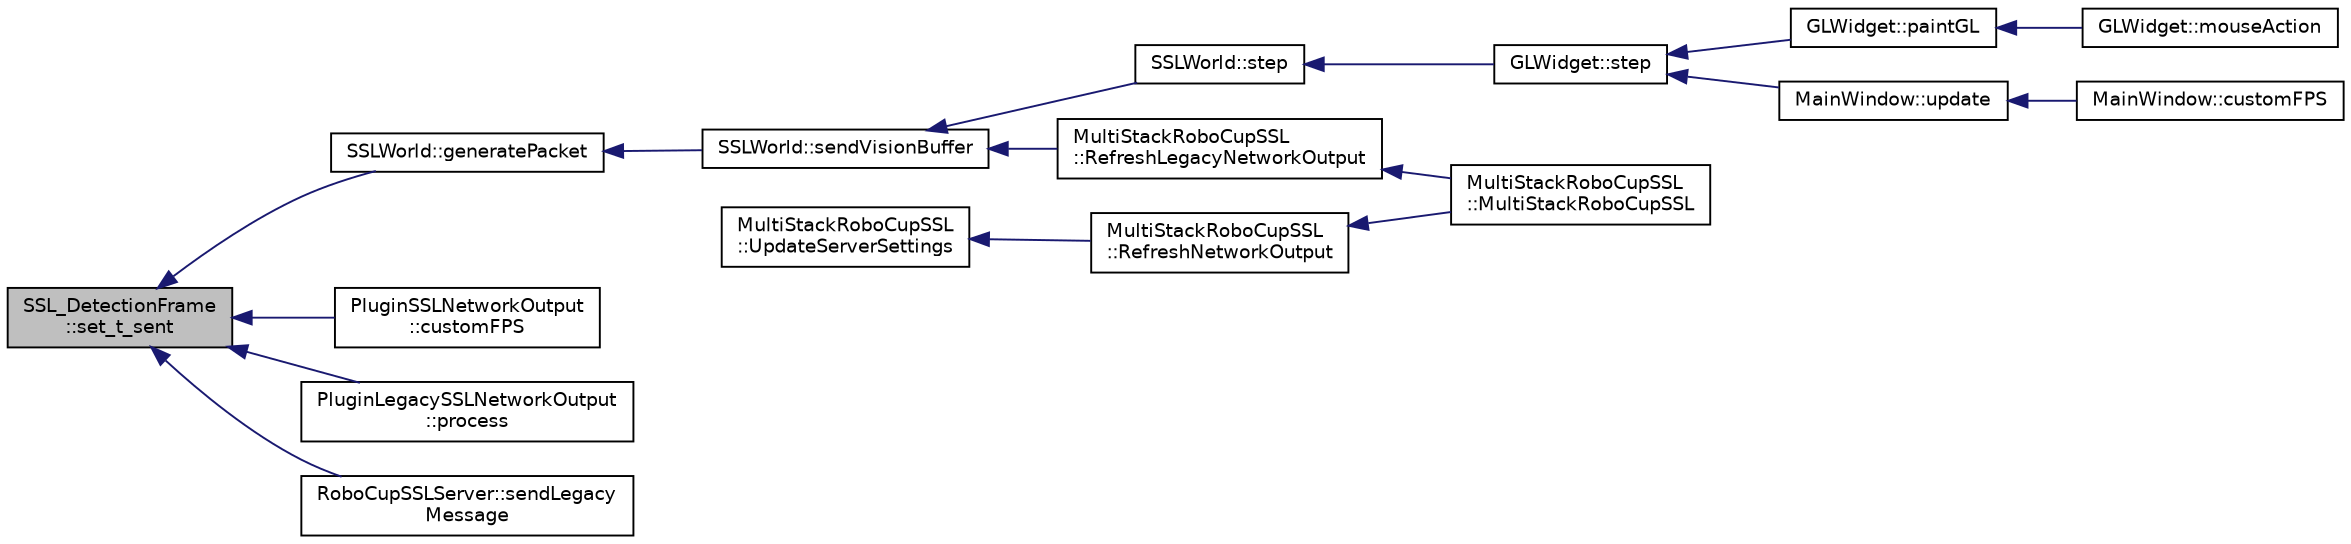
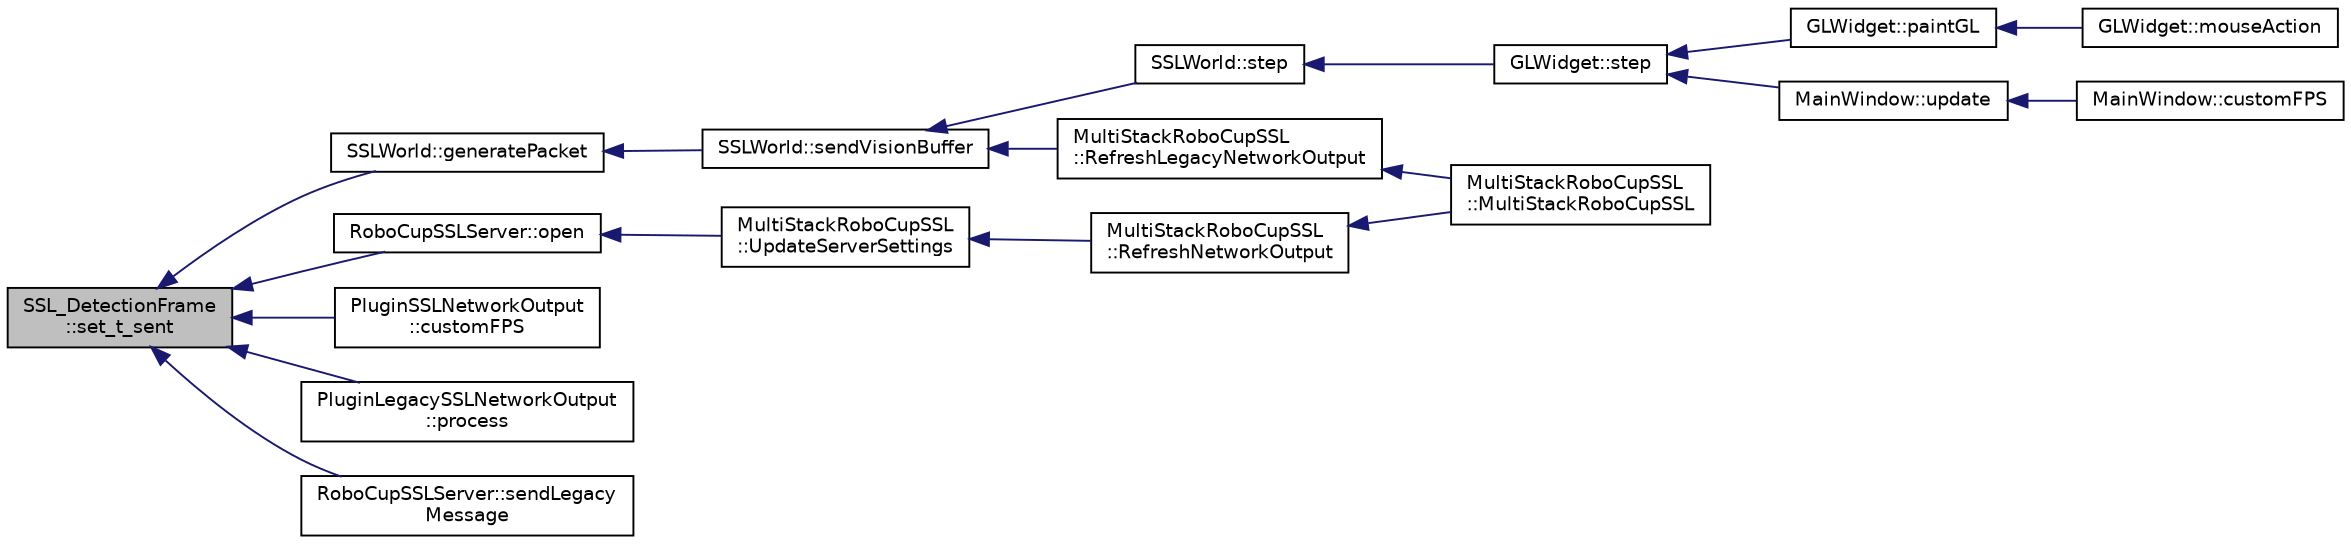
none -> (467, 233)
